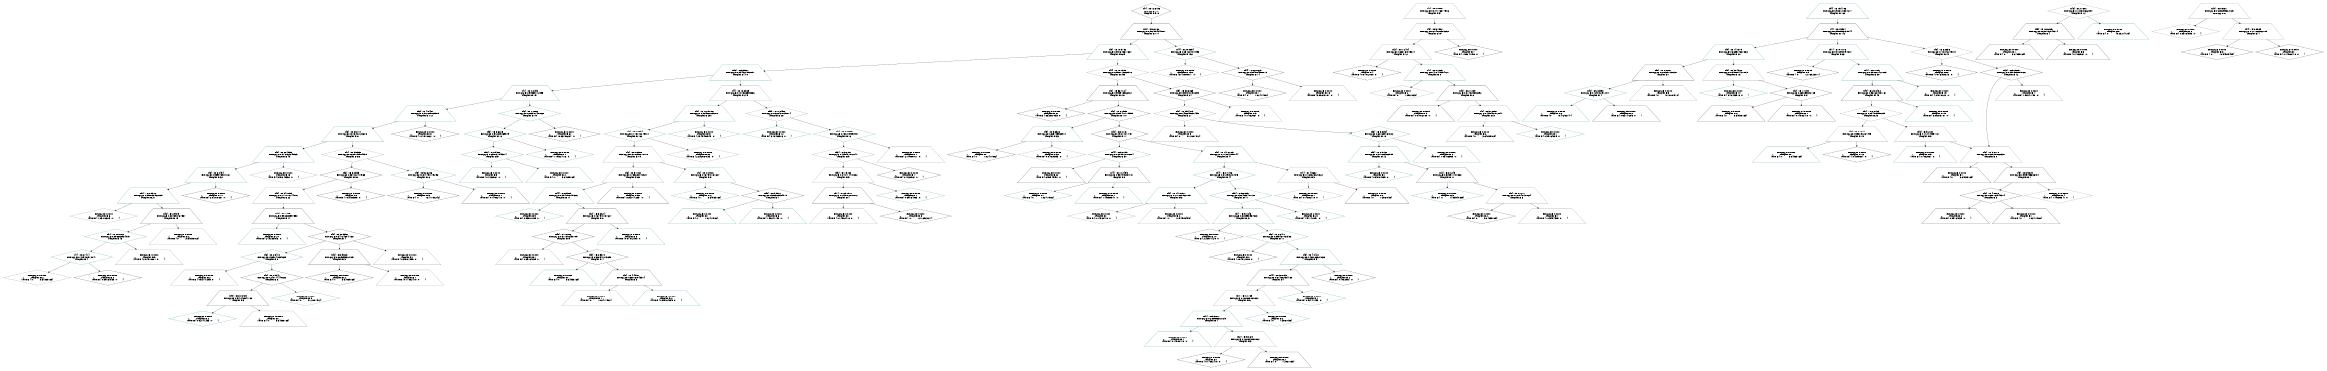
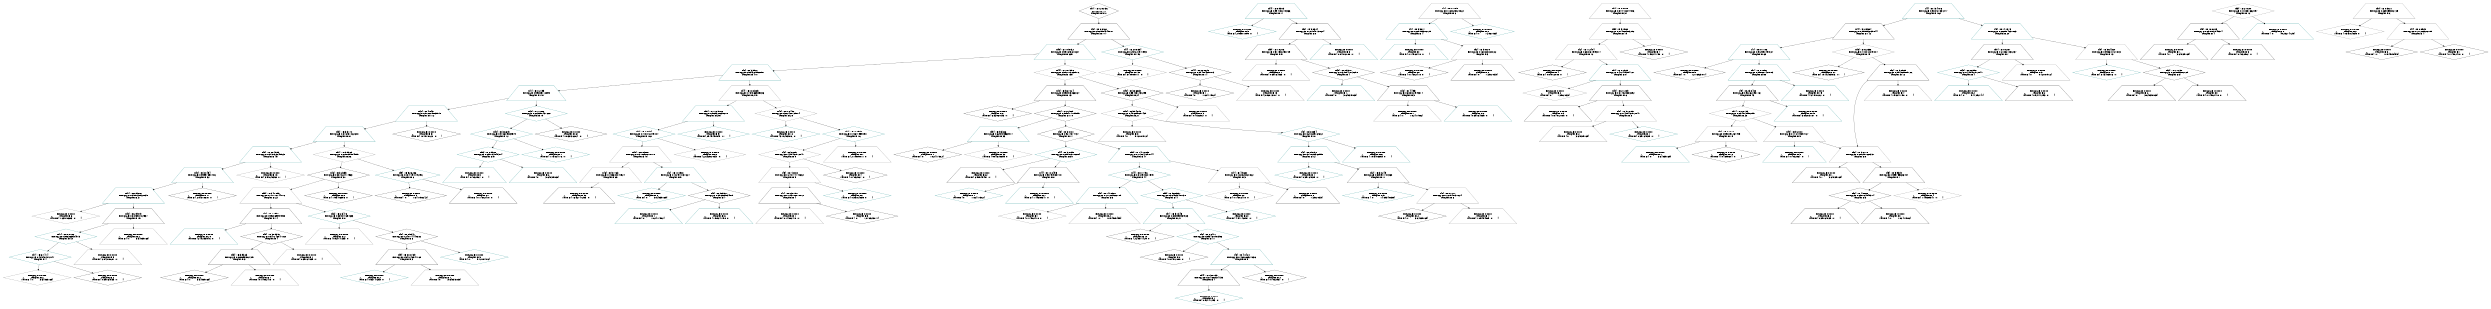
(2219, 11) -> (2384, 11)
(1782, 42) -> (1970, 22)
(2011, 73) -> (1898, 73)
(596, 186) -> none
(563, 237) -> (1276, 52)
(306, 247) -> (310, 207)
(1262, 288) -> none
